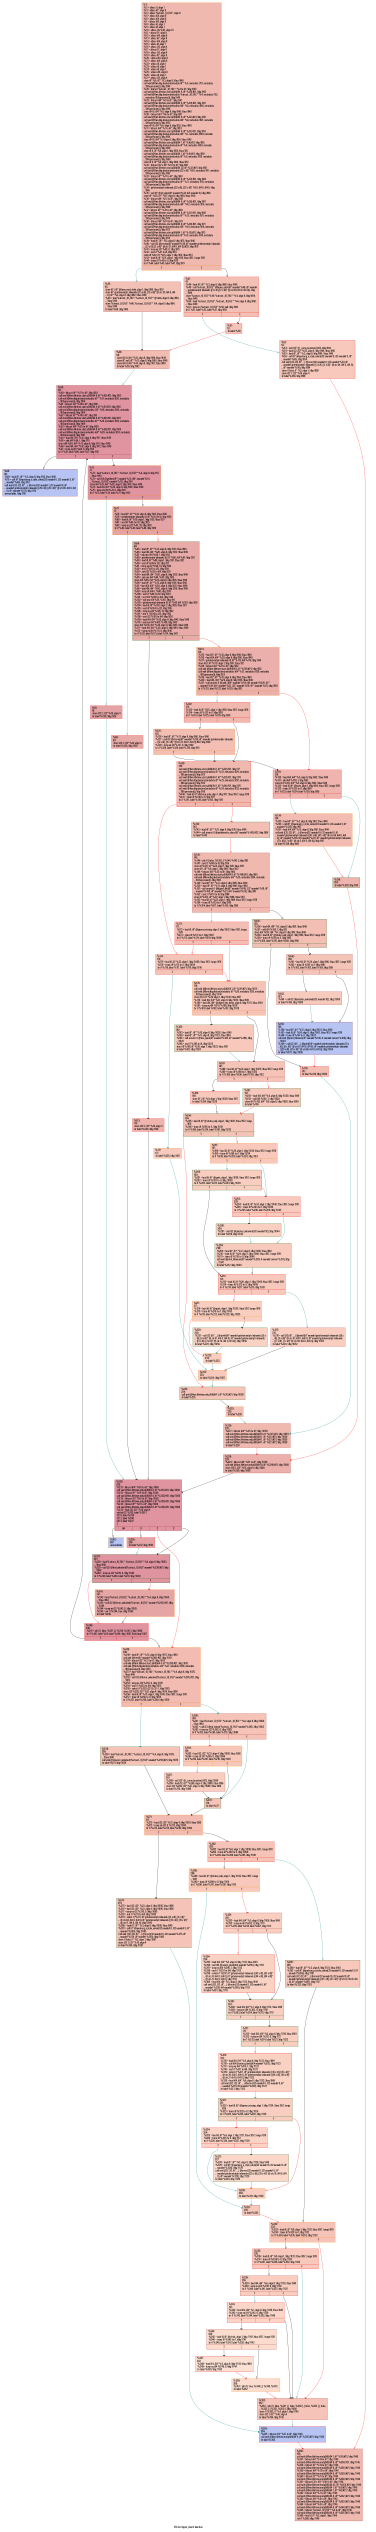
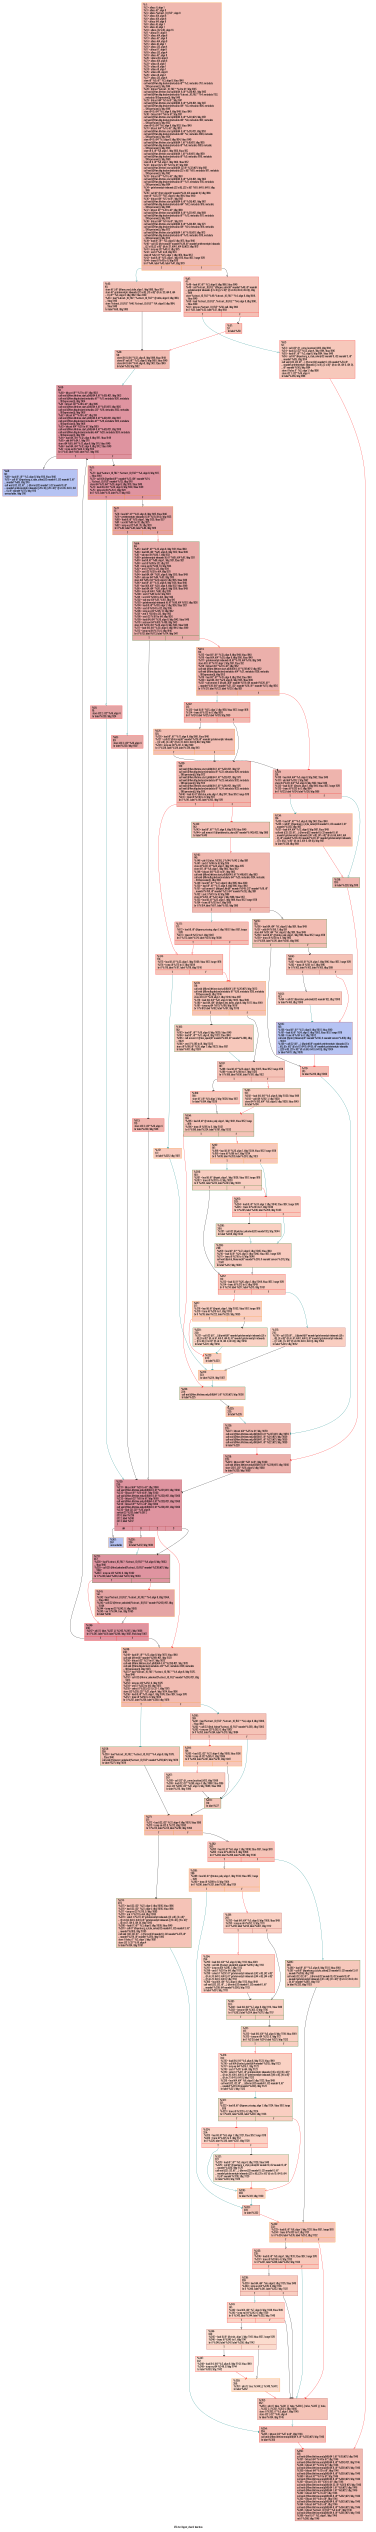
(348, 996) -> (348, 996)
(244, 1902) -> (244, 1902)
(241, 2325) -> (241, 2325)
(292, 2434) -> (292, 2434)
